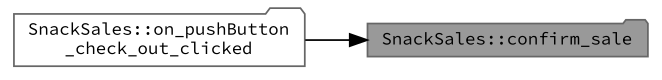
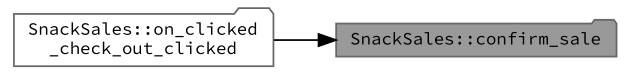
(159, 40) -> (144, 40)
